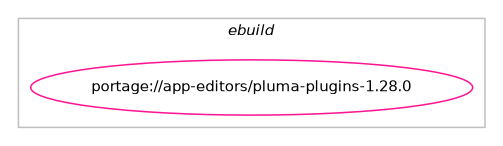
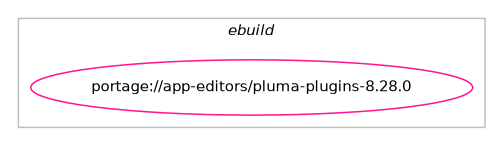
(252, 87) -> (252, 87)
